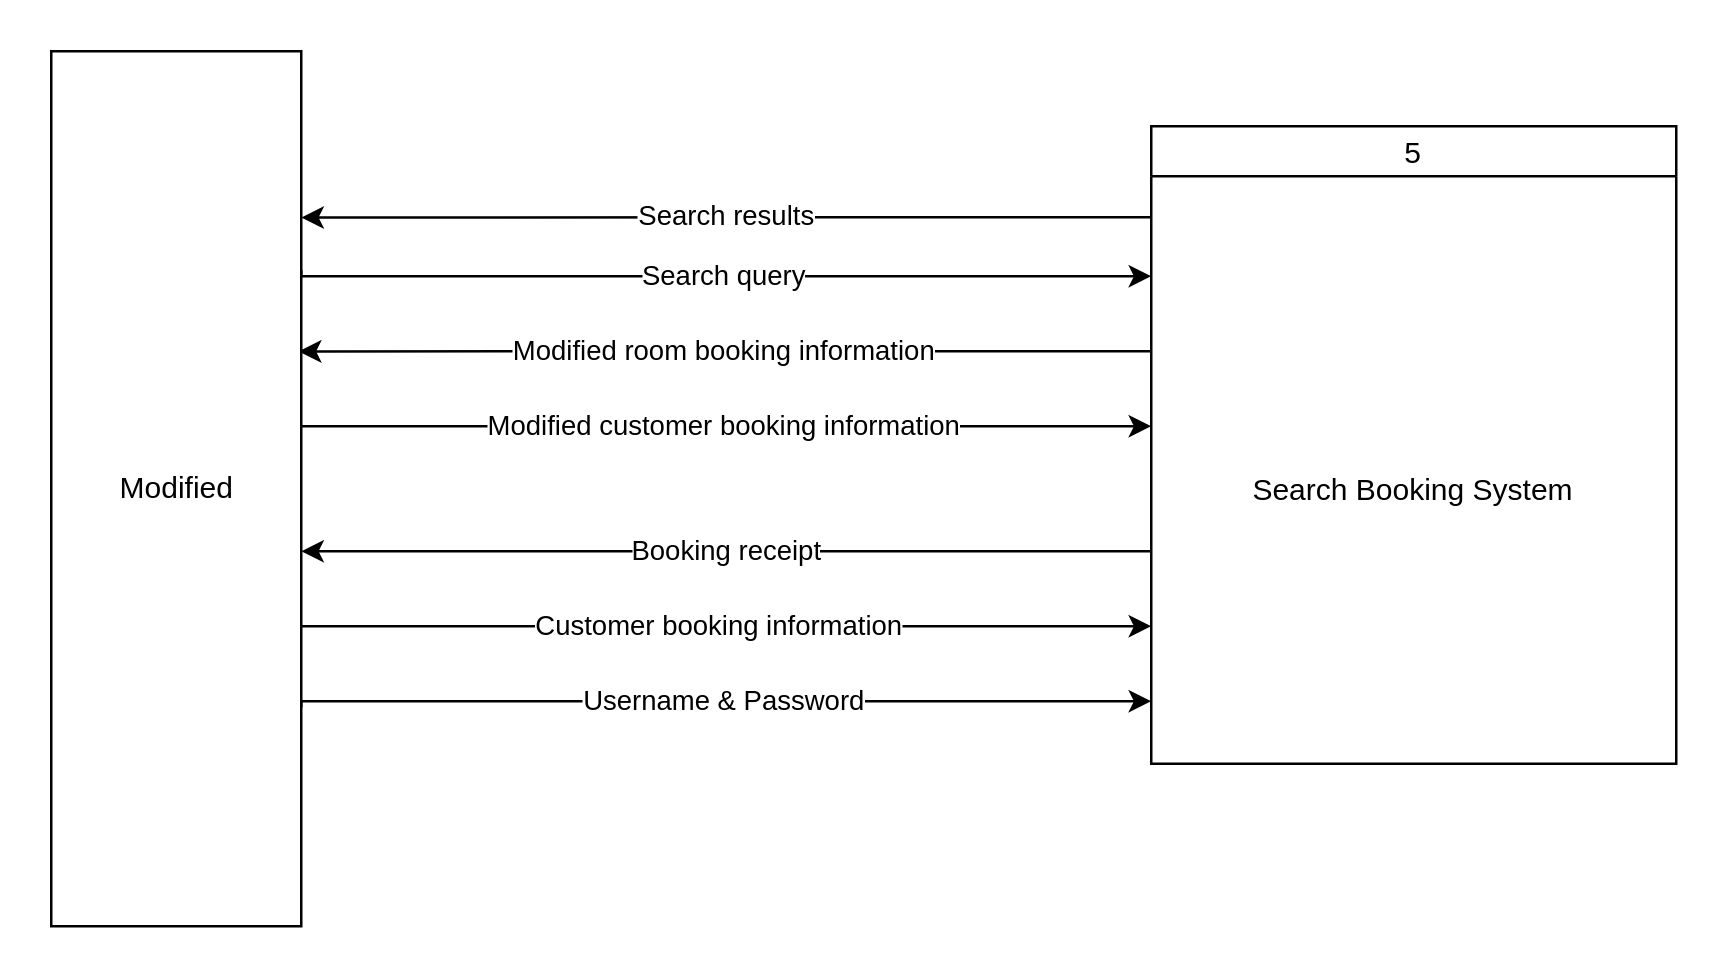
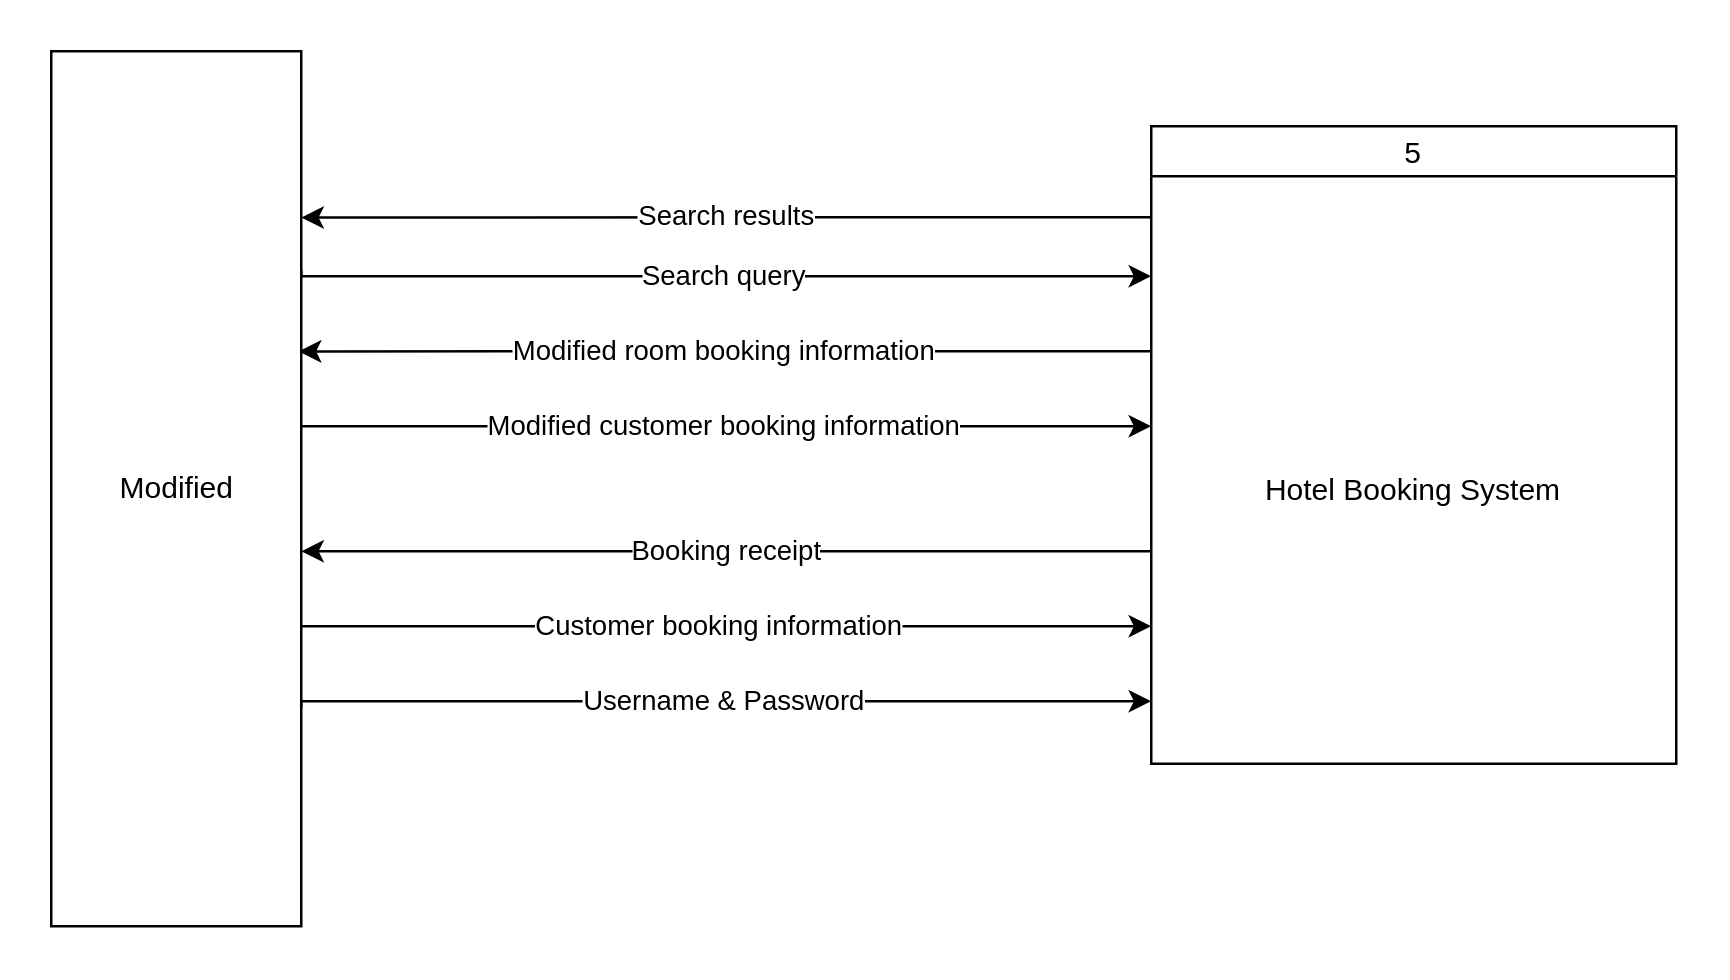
(1414, 491) -> (1414, 491)
